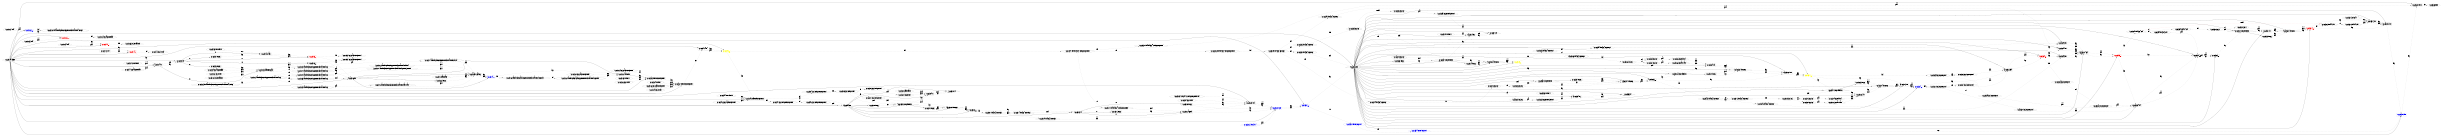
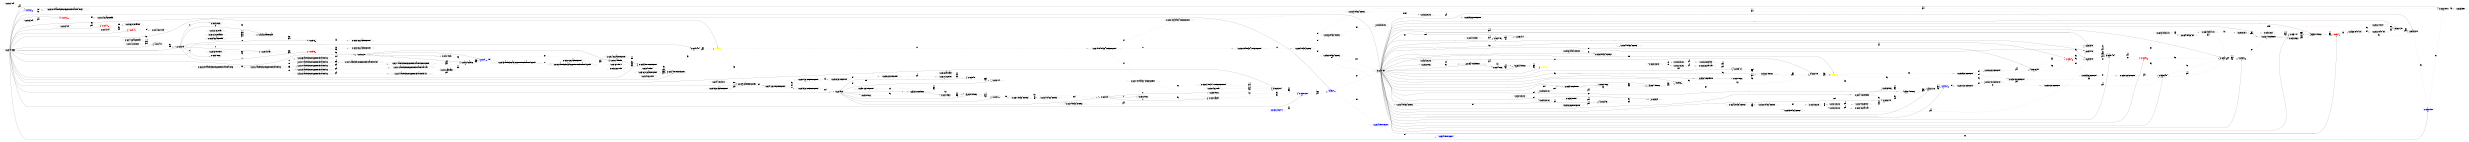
(444, 66) -> none
(208, 82) -> (216, 27)
(918, 101) -> (938, 87)
(1151, 108) -> (1178, 86)
